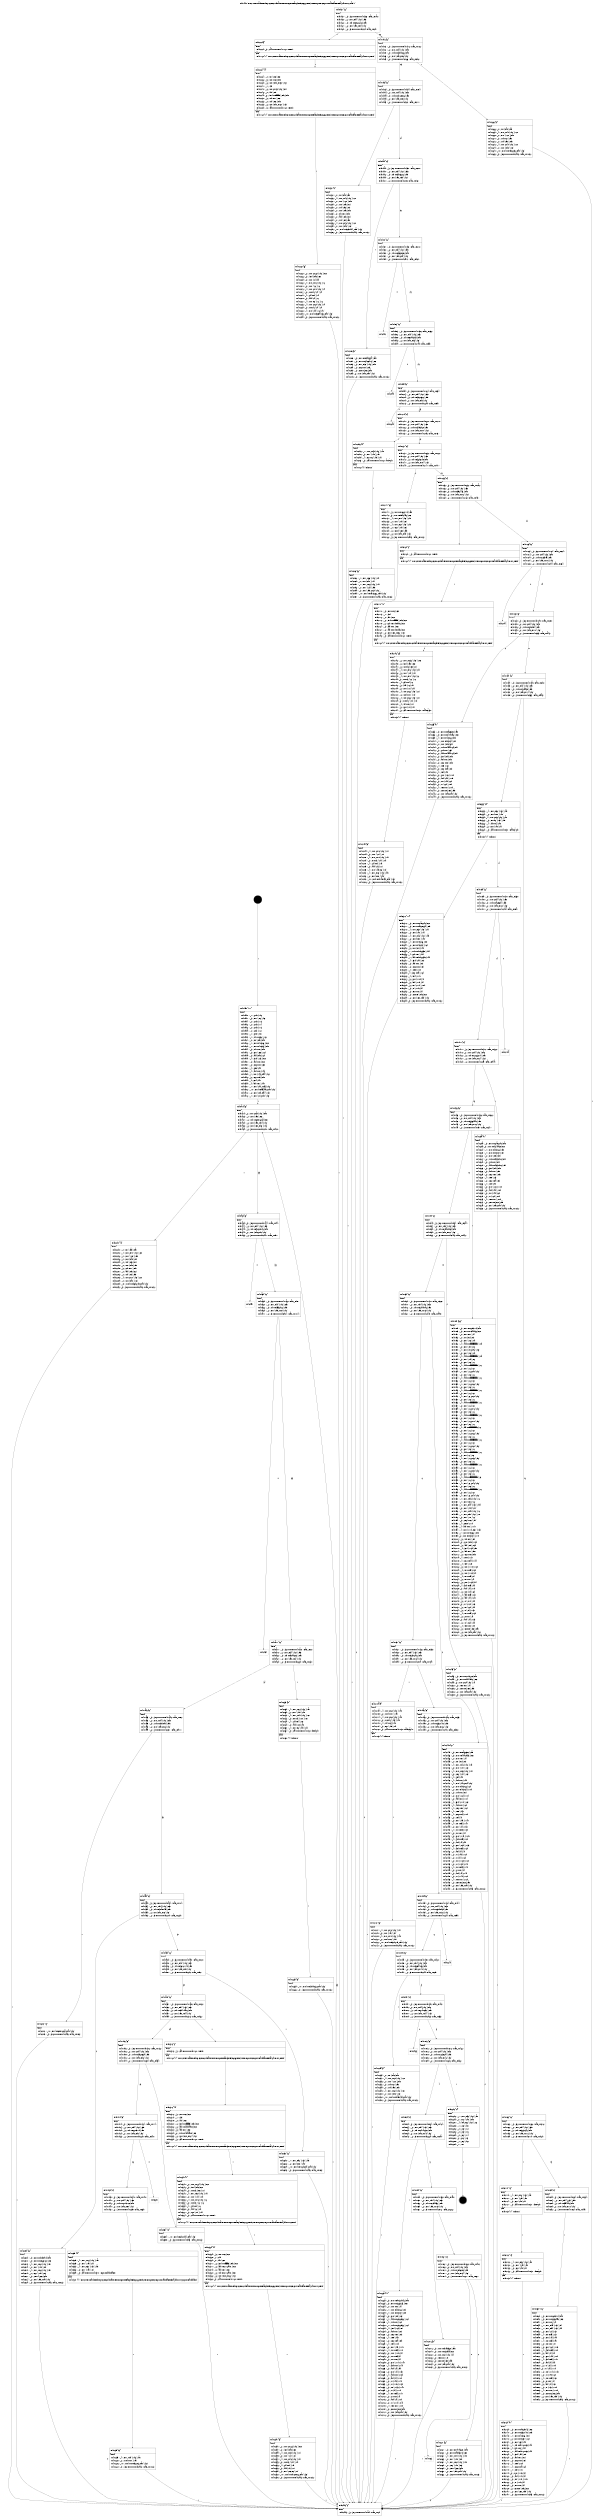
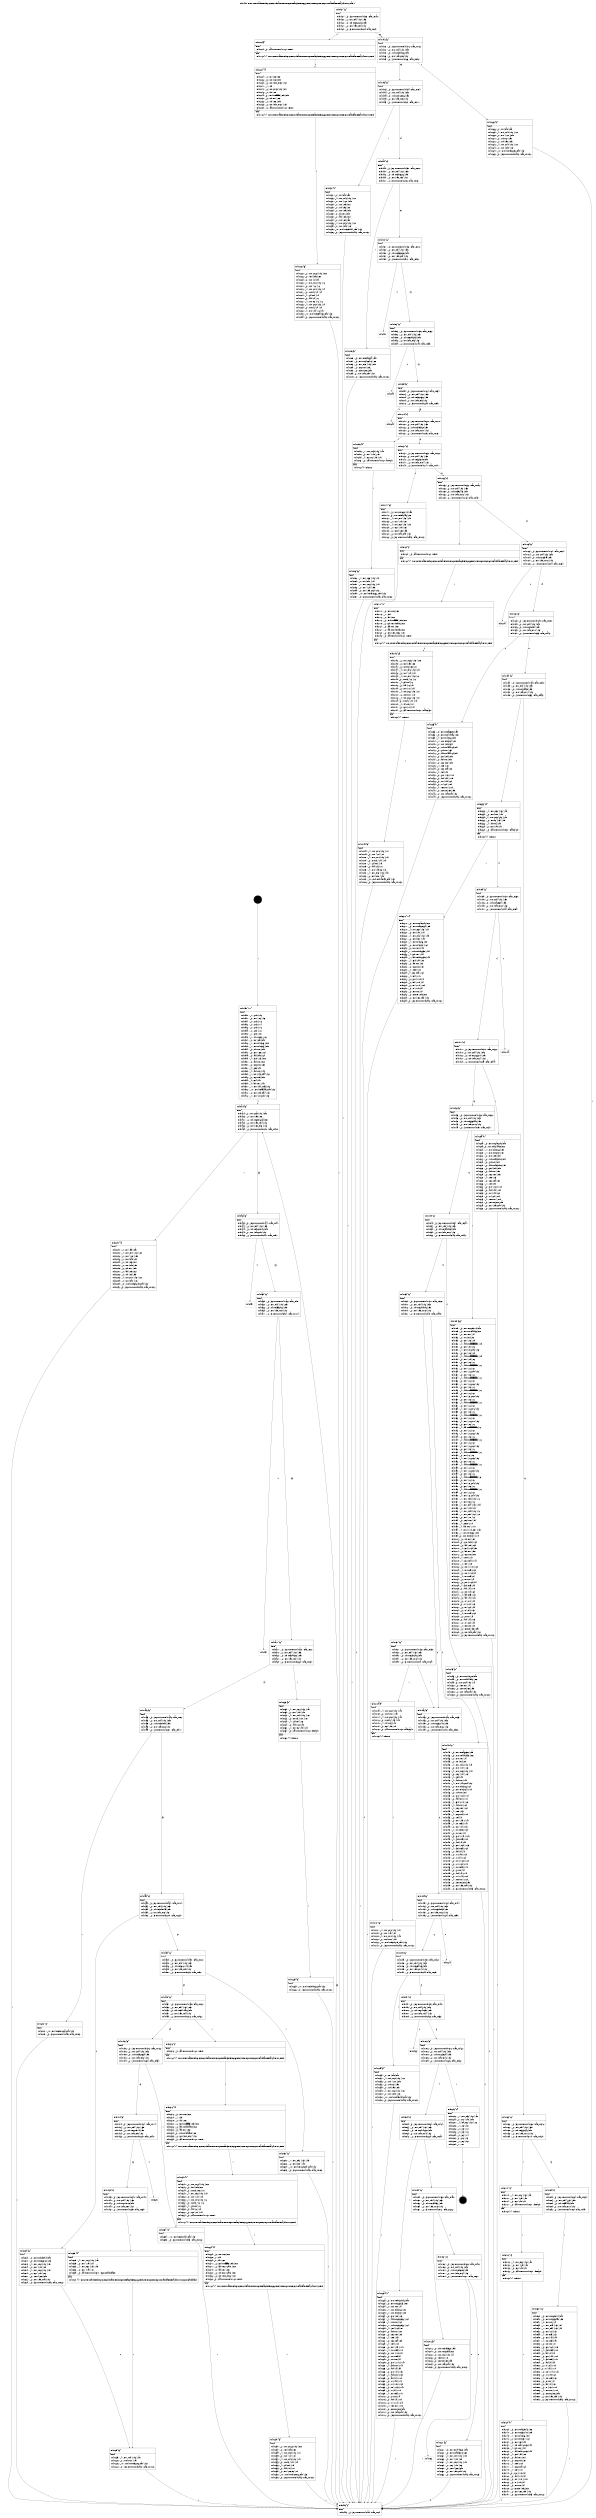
(417, 1478) -> (432, 1512)
(106, 2497) -> (101, 2364)
